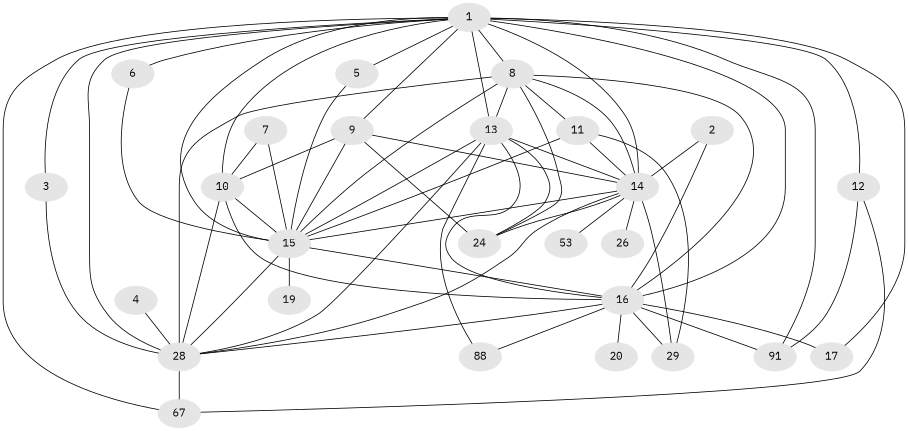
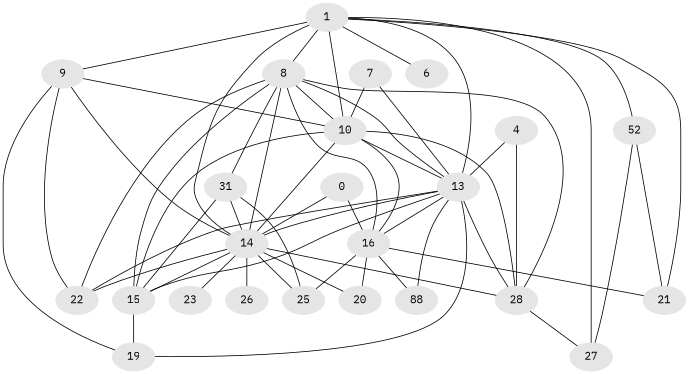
(113, 56) -> none
(357, 74) -> none
(233, 81) -> none
(764, 99) -> none
none -> (314, 102)
(578, 130) -> (226, 187)
(712, 130) -> (342, 187)
none -> (402, 159)
none -> (487, 159)
(46, 187) -> none
(277, 187) -> (414, 130)
none -> (296, 187)
(321, 187) -> (3, 240)
(858, 187) -> (634, 130)
(146, 208) -> none
(480, 244) -> (77, 300)
(566, 244) -> (190, 300)
none -> (303, 272)
(456, 272) -> none
(235, 301) -> none
(401, 331) -> none
none -> (362, 344)
(673, 357) -> (303, 300)
(775, 357) -> (664, 300)
(832, 357) -> none
(179, 413) -> (591, 357)
